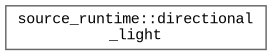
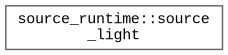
(136, 28) -> (114, 28)
